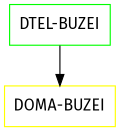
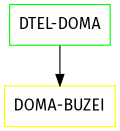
(60, 25) -> (60, 25)
